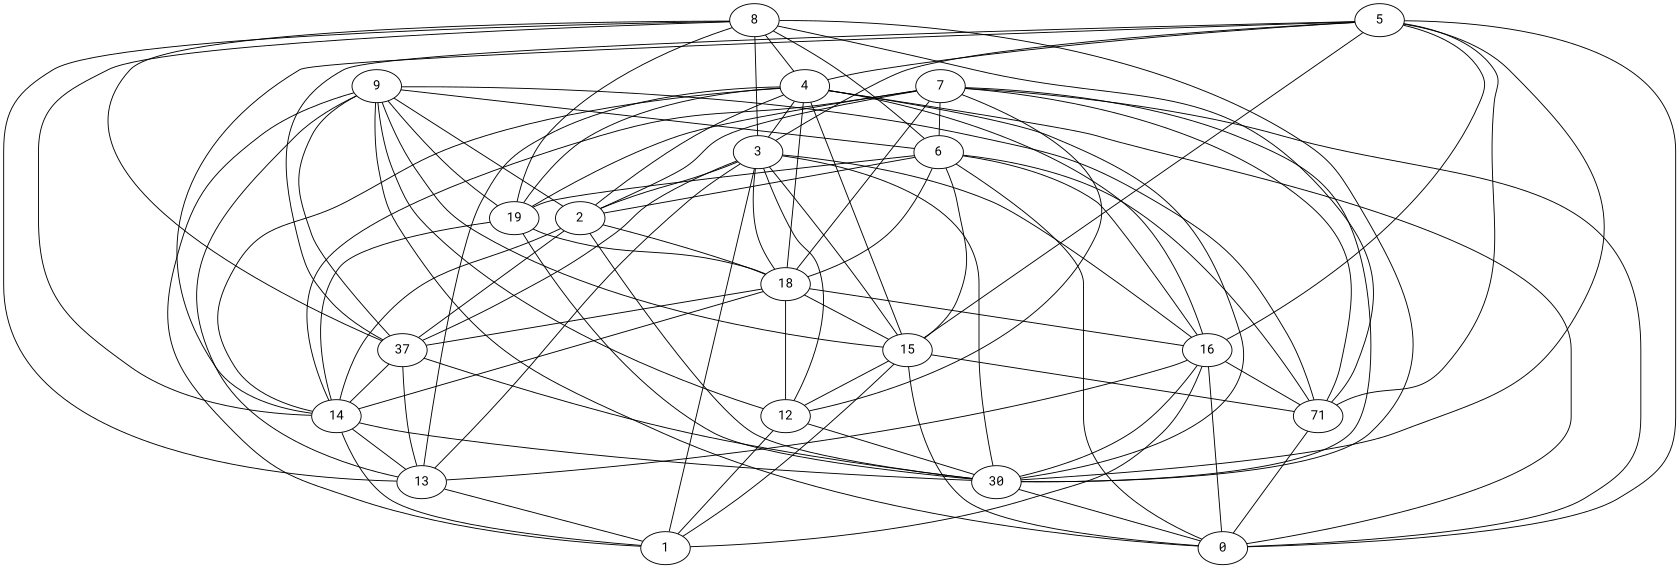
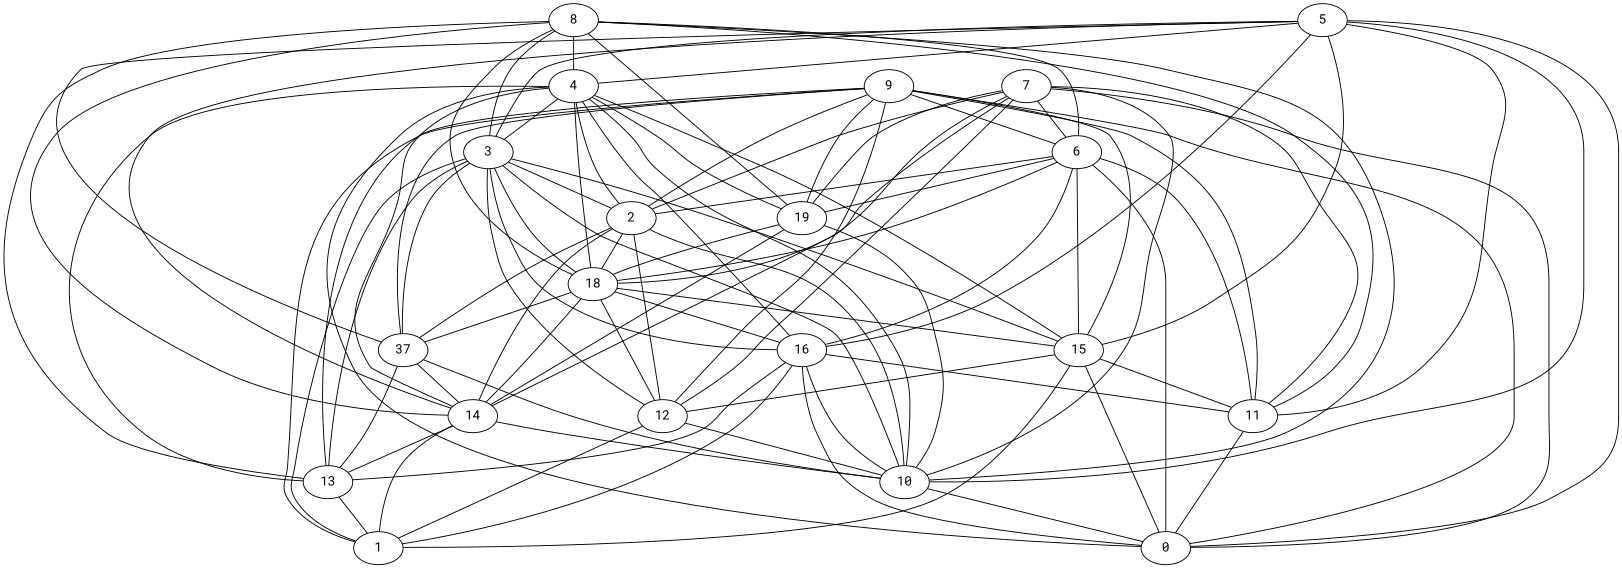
(125, 79) -> (452, 157)
none -> (648, 321)
(1318, 416) -> (1253, 416)
(996, 482) -> (905, 482)
